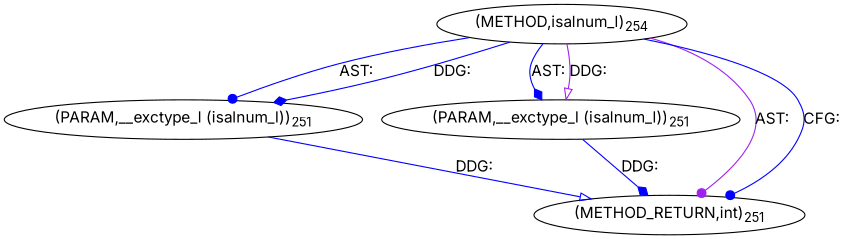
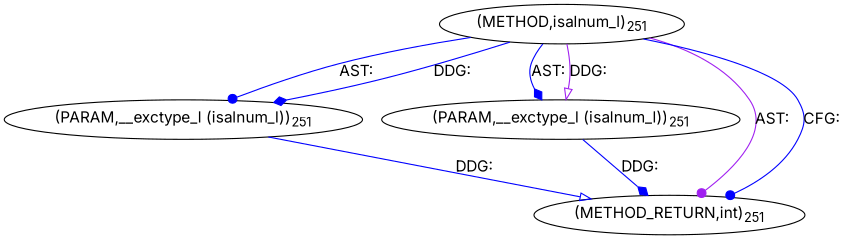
(637, 22) -> (637, 22)
